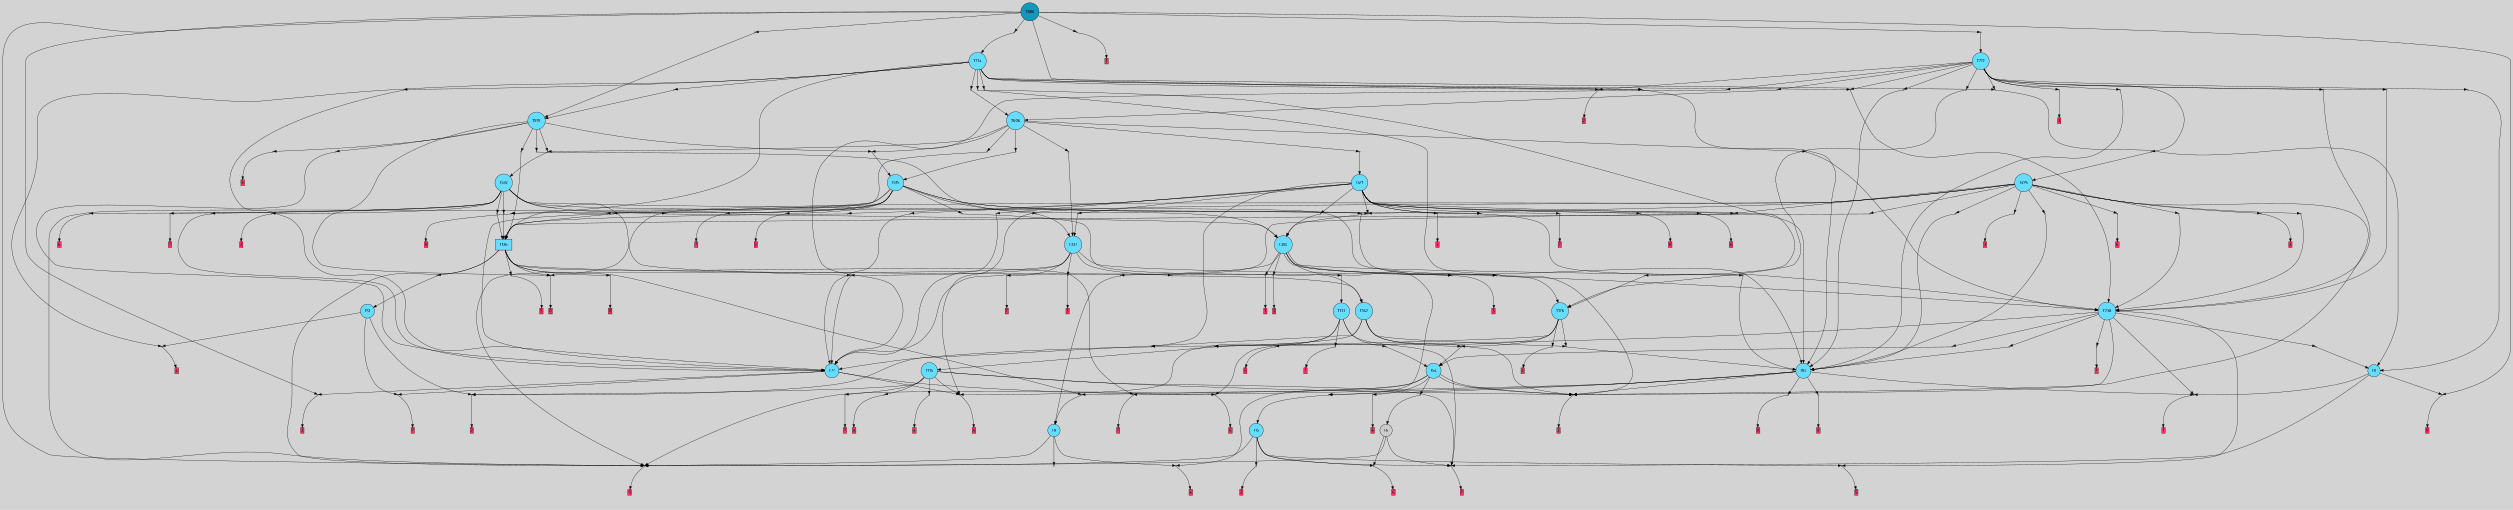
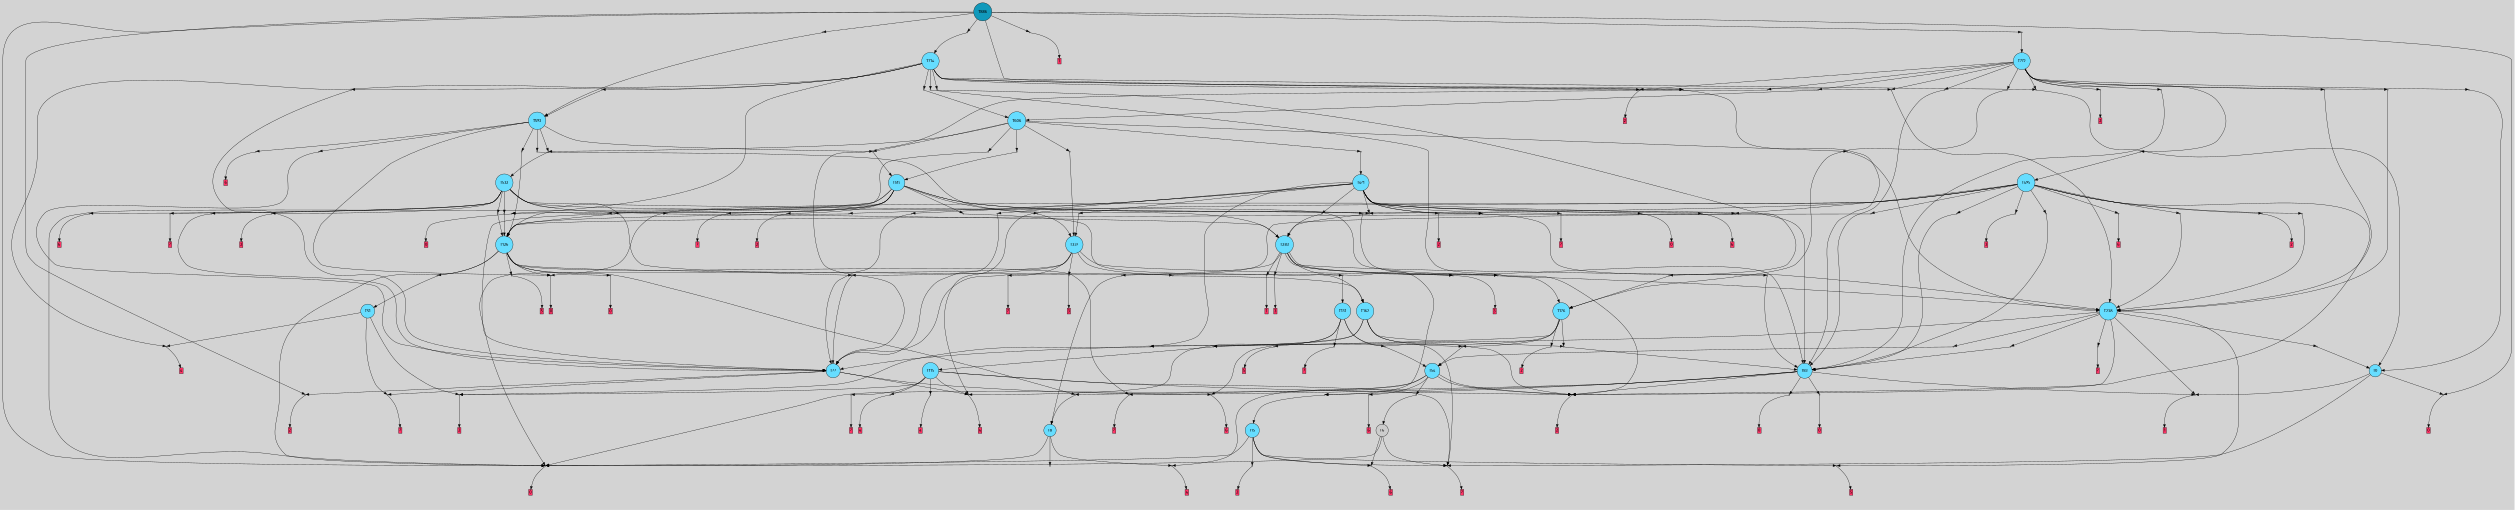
(504, 245) -> (504, 245)
